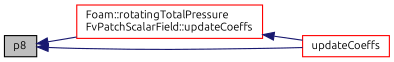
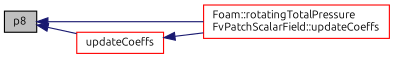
(288, 38) -> (189, 35)
